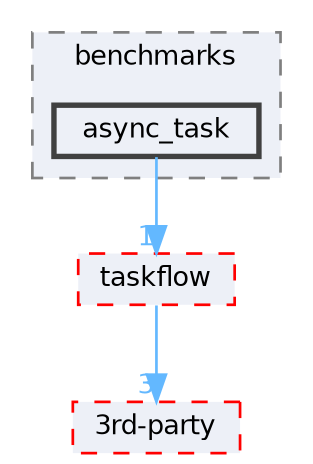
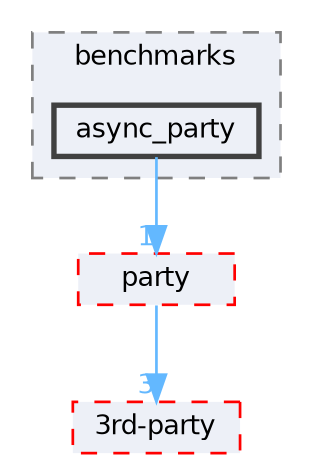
(156, 131) -> (156, 131)
(156, 279) -> (156, 279)
